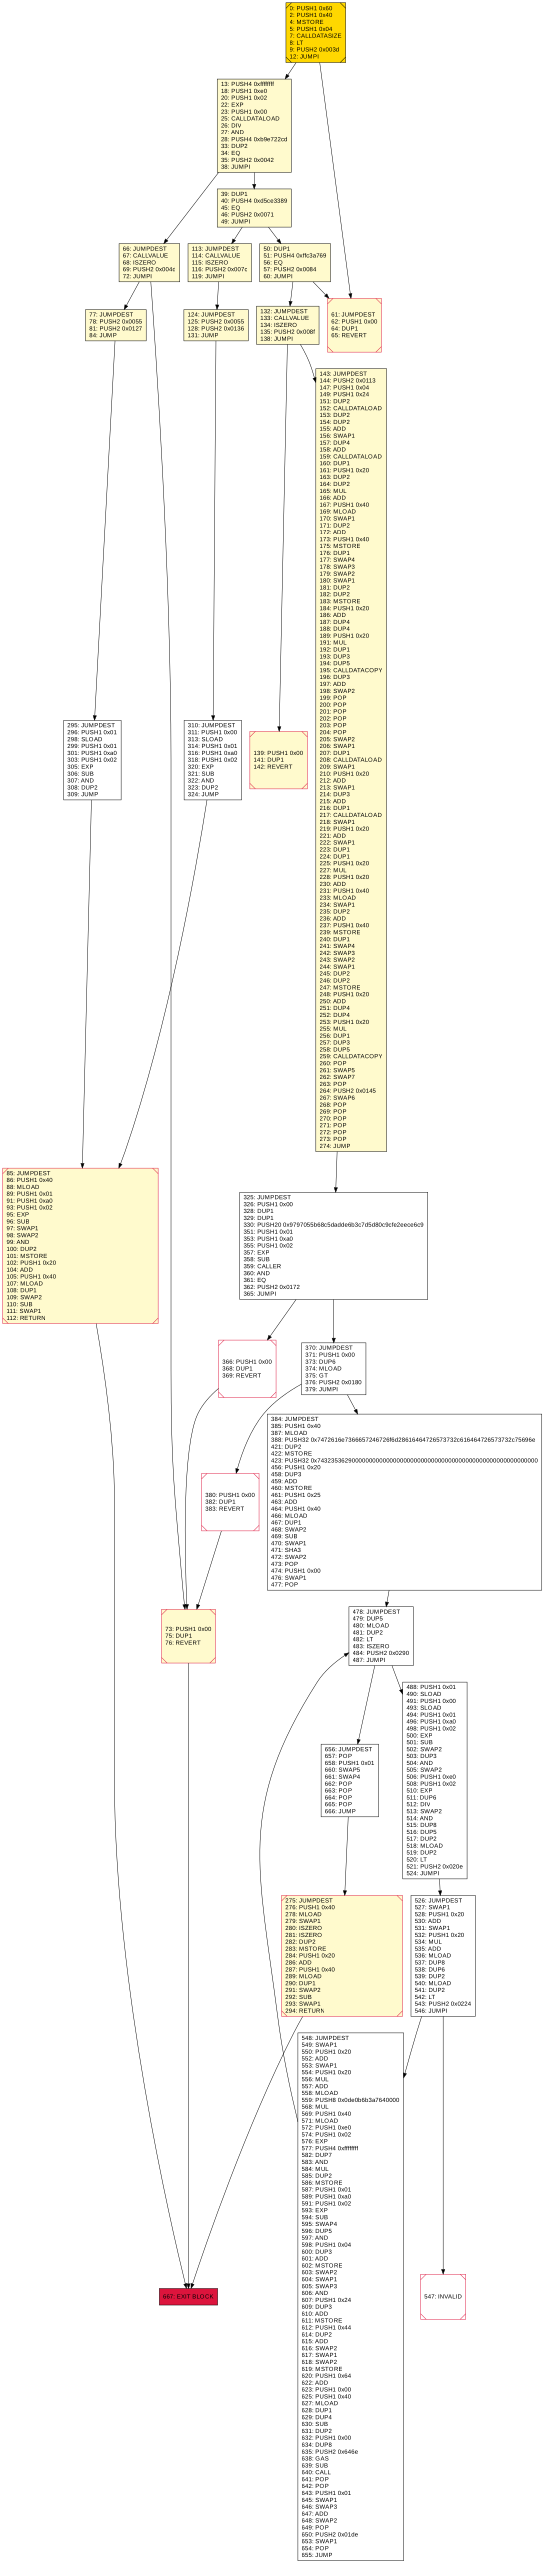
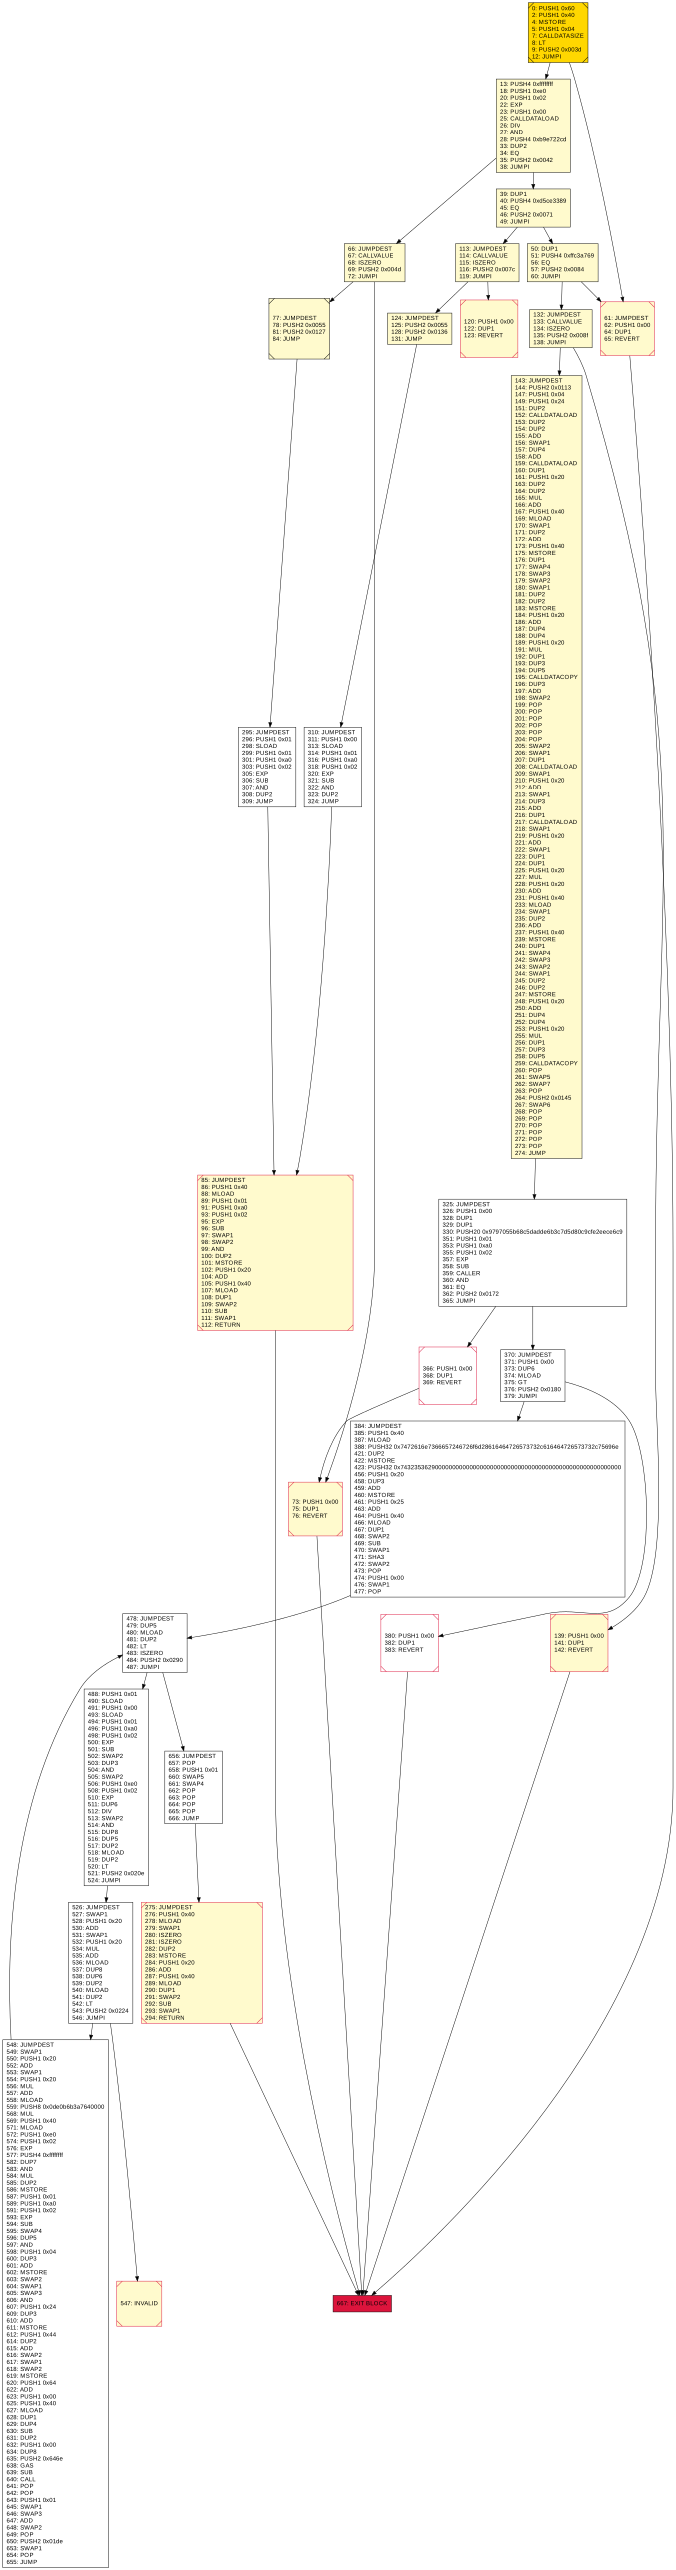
(116, 325) -> (299, 329)
none -> (489, 329)
none -> (673, 1372)
(210, 1568) -> (385, 1981)
none -> (468, 1981)
(443, 2297) -> (139, 2304)
